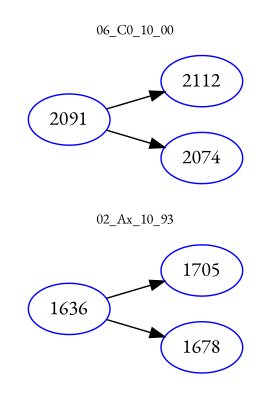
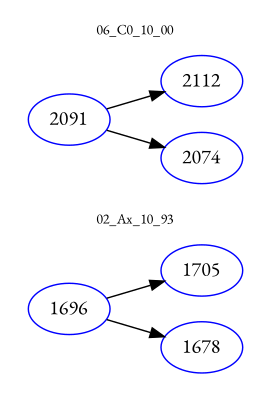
(69, 309) -> (69, 309)
